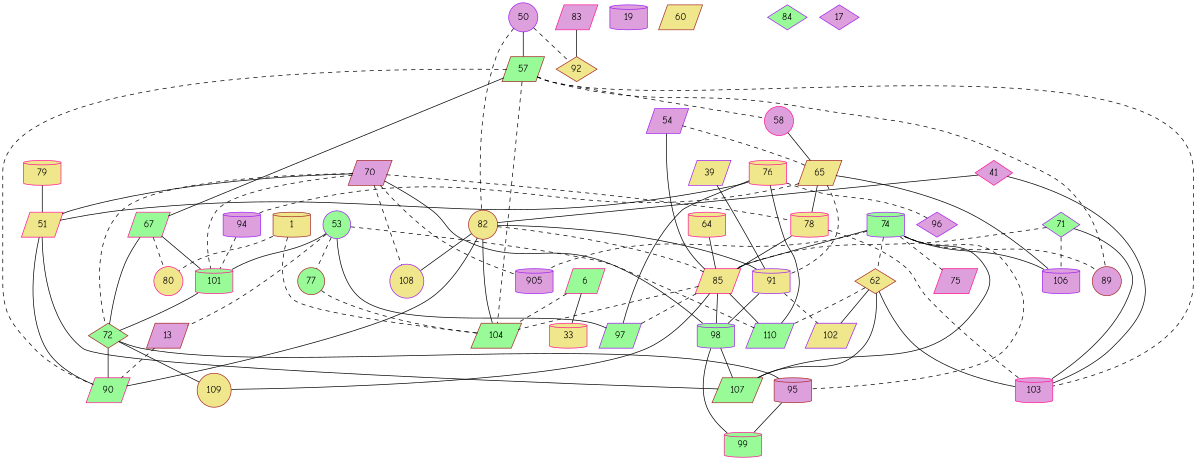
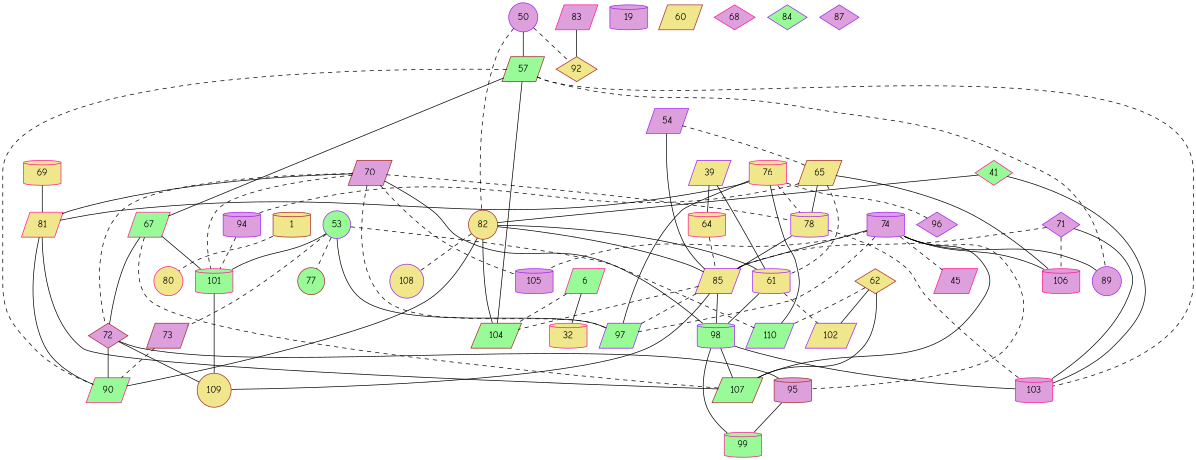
none -> (735, 17)
(839, 17) -> (839, 17)
(779, 121) -> none
(42, 173) -> (42, 173)
(994, 173) -> (994, 173)
none -> (708, 199)
none -> (789, 199)
(510, 202) -> (510, 202)
(42, 225) -> (42, 225)
(388, 225) -> (393, 304)
(809, 225) -> (809, 225)
(886, 225) -> (886, 225)
(1061, 225) -> (1061, 225)
(602, 242) -> (602, 242)
(1001, 249) -> (1001, 249)
(159, 252) -> (366, 351)
(446, 252) -> (446, 252)
(880, 255) -> (766, 306)
(713, 258) -> (713, 258)
(534, 281) -> (534, 281)
(718, 281) -> (718, 281)
(771, 281) -> (771, 281)
(956, 281) -> (956, 281)
(1061, 281) -> (1061, 281)
(1107, 281) -> (1107, 281)
(747, 311) -> none
(160, 313) -> (214, 333)
(382, 315) -> none
(352, 316) -> none
(108, 336) -> (108, 336)
(168, 336) -> (168, 336)
(568, 336) -> (568, 336)
(933, 358) -> (874, 376)
